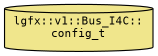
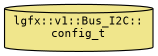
(79, 28) -> (79, 28)
